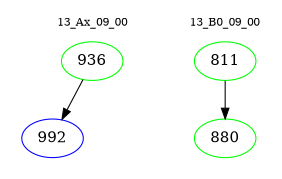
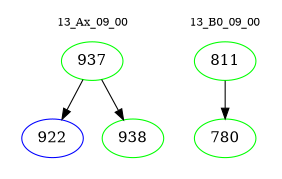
(92, 61) -> (92, 61)
(53, 138) -> (53, 138)
none -> (133, 138)
(225, 138) -> (225, 138)
